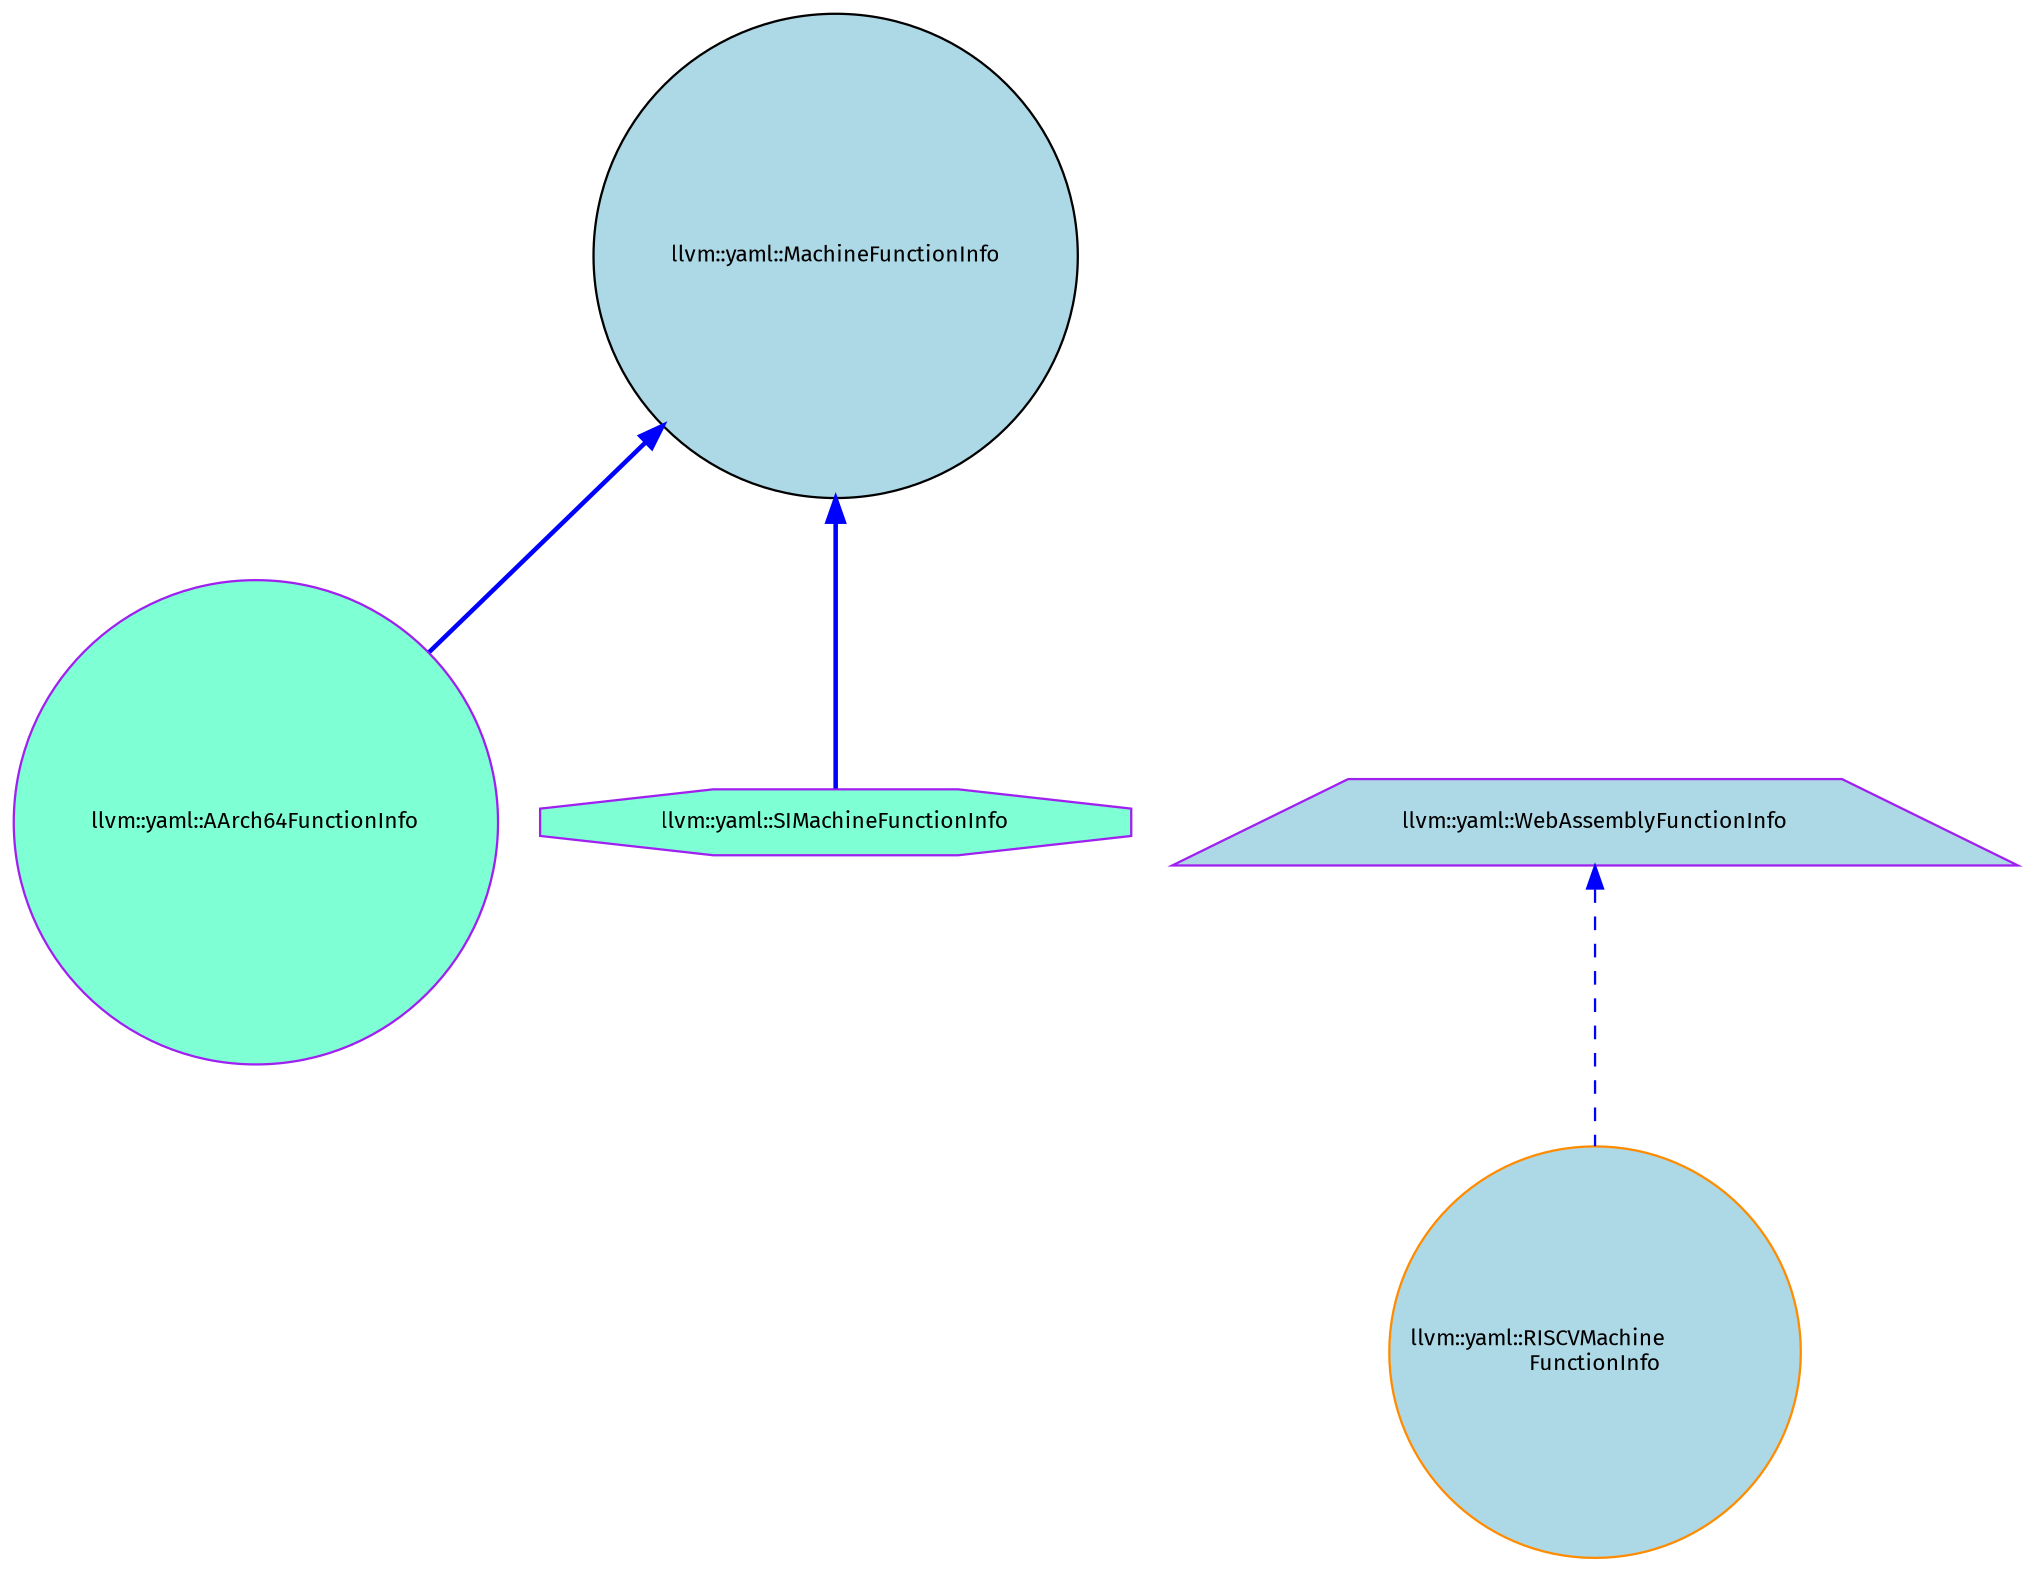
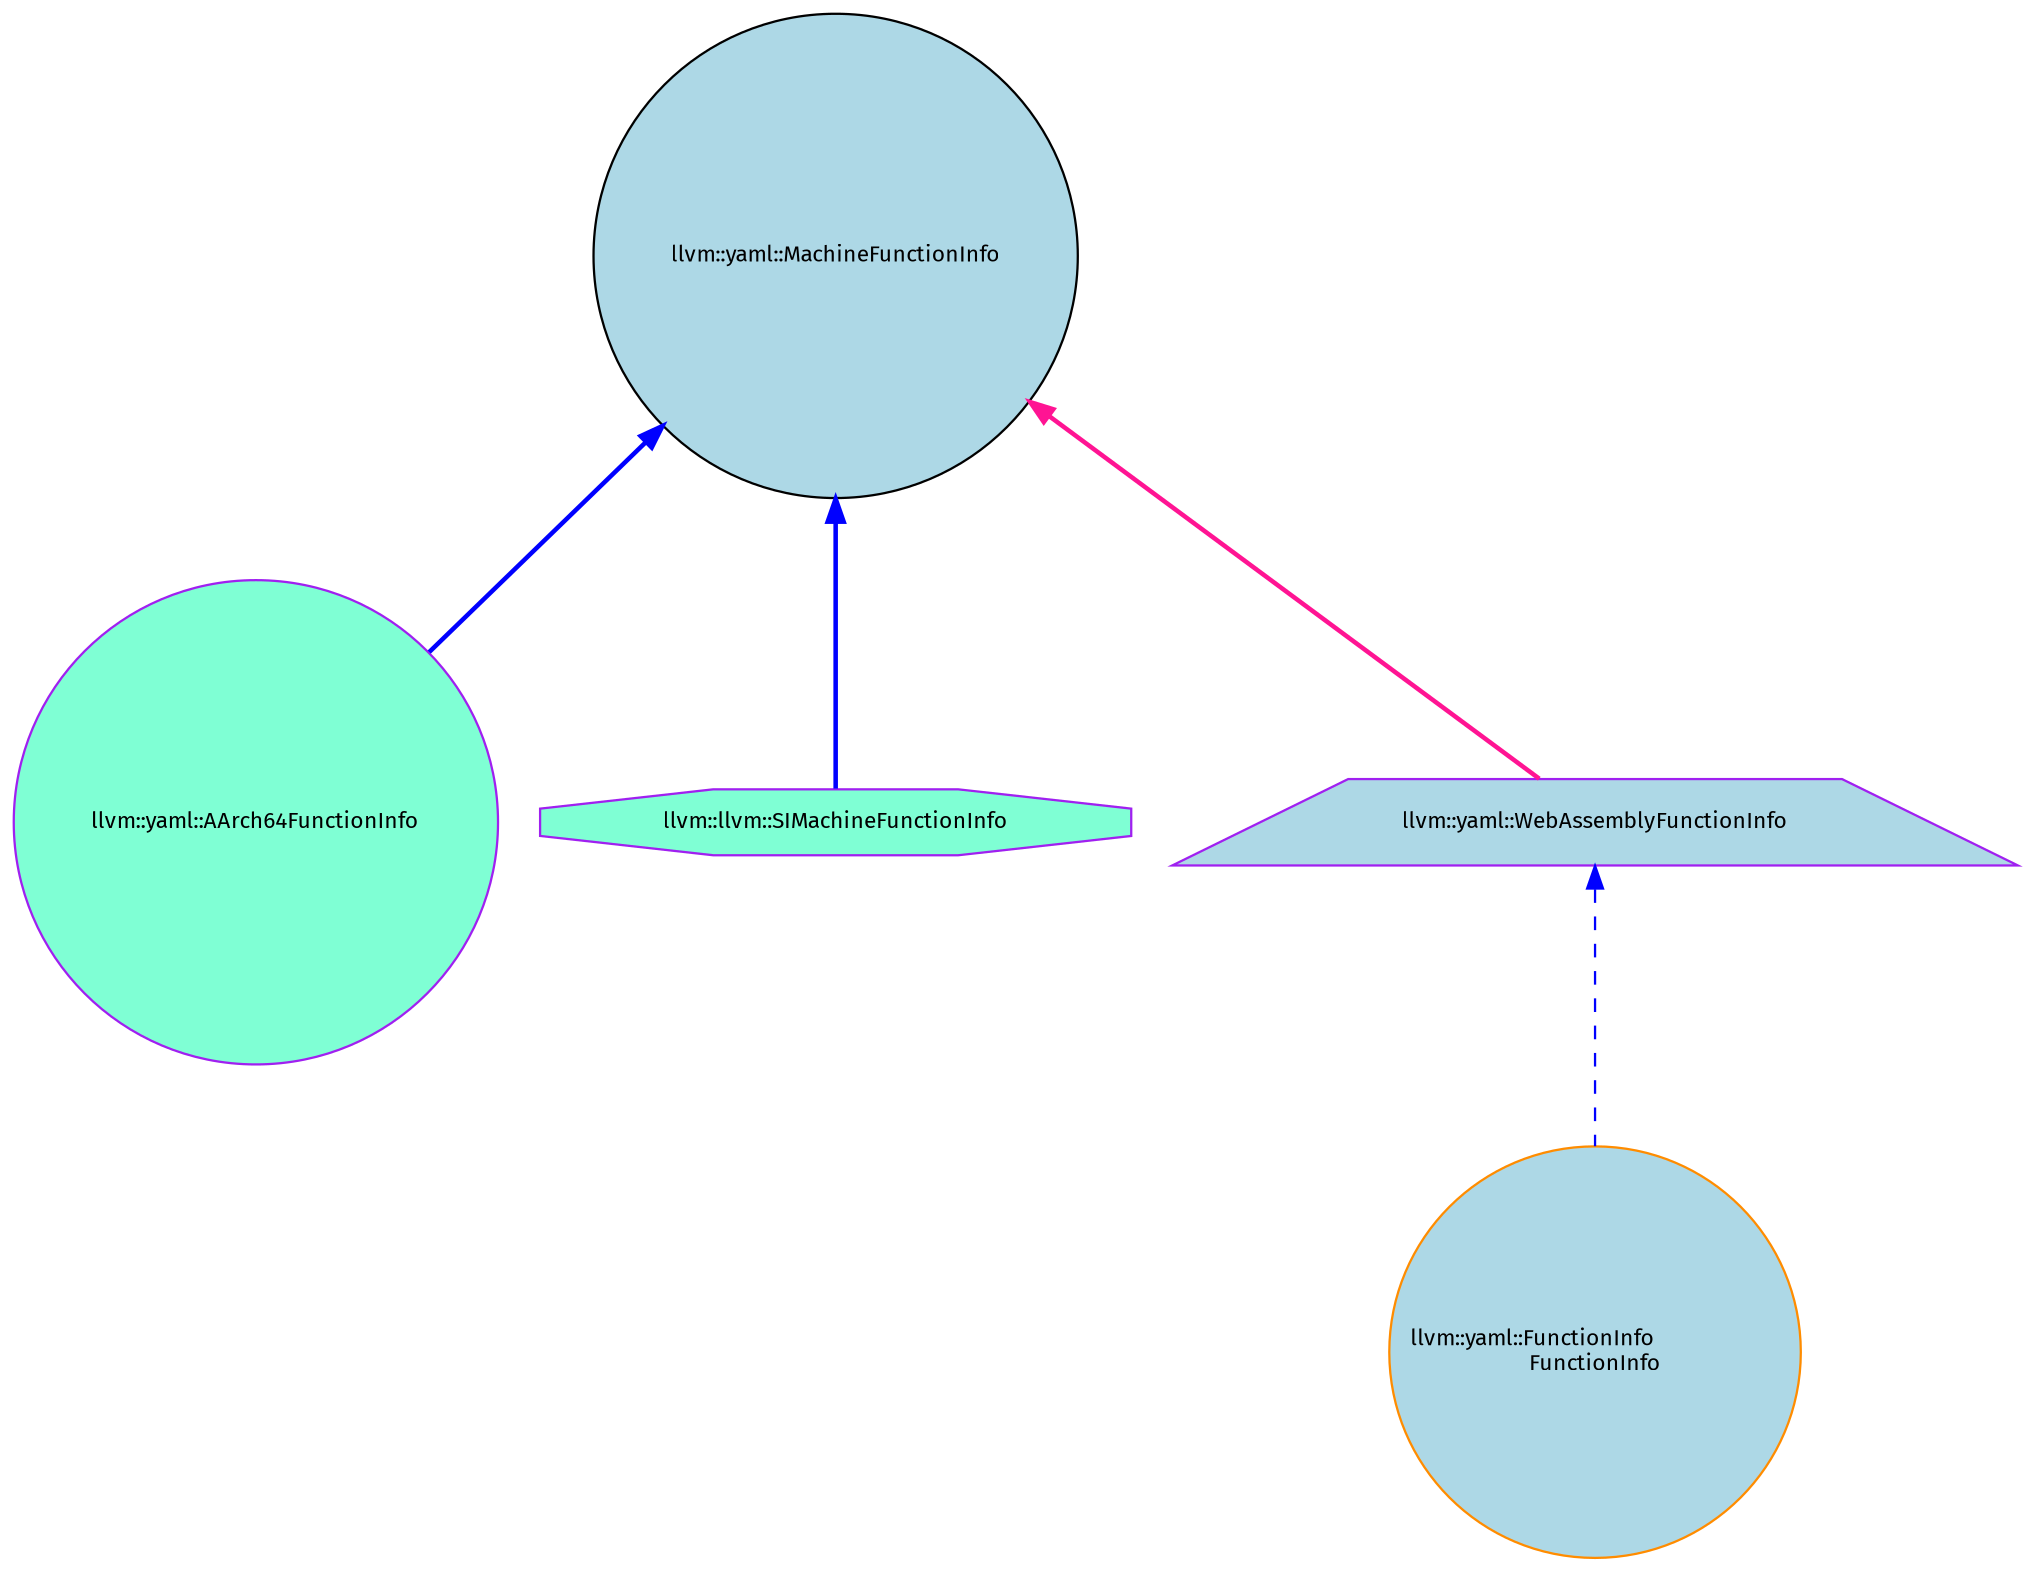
none -> (1294, 597)
(836, 822) -> (836, 822)
(1595, 1352) -> (1595, 1352)
